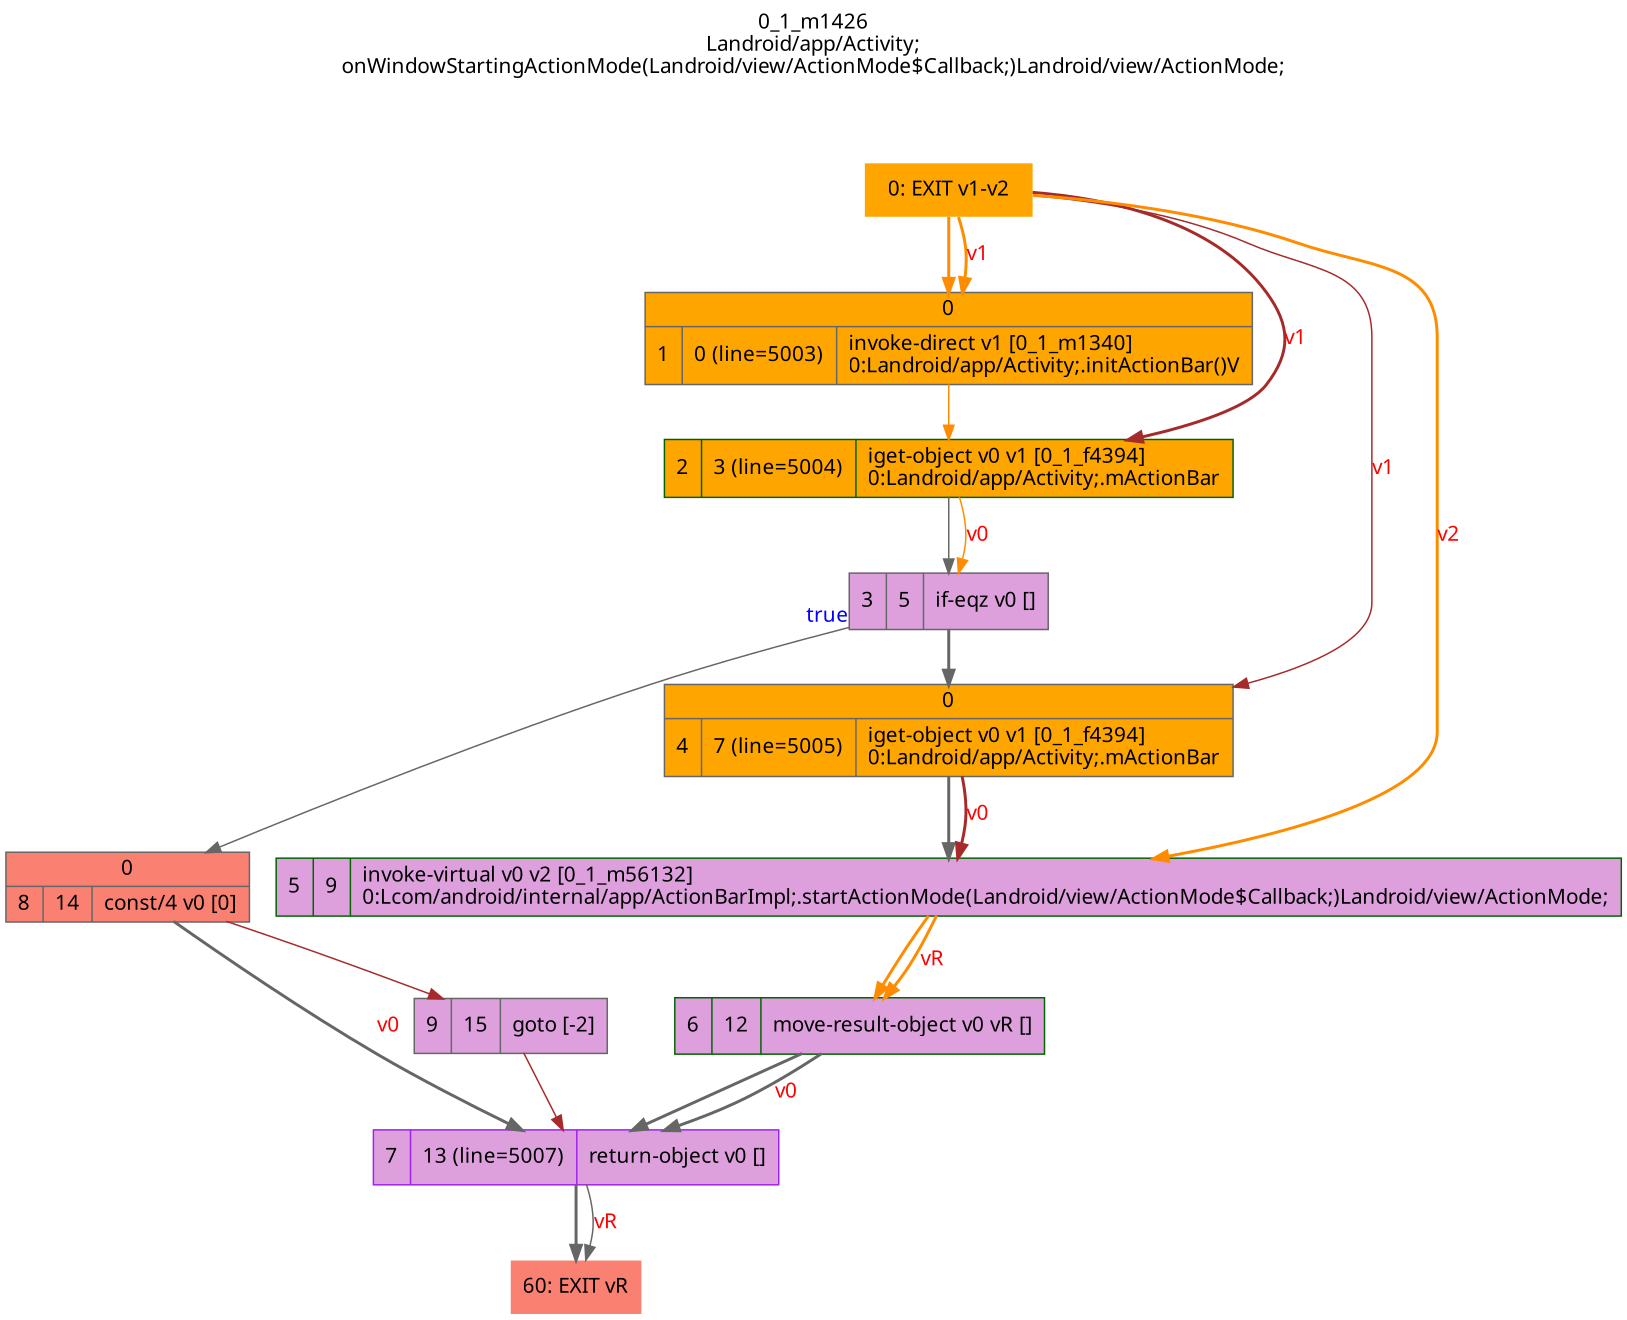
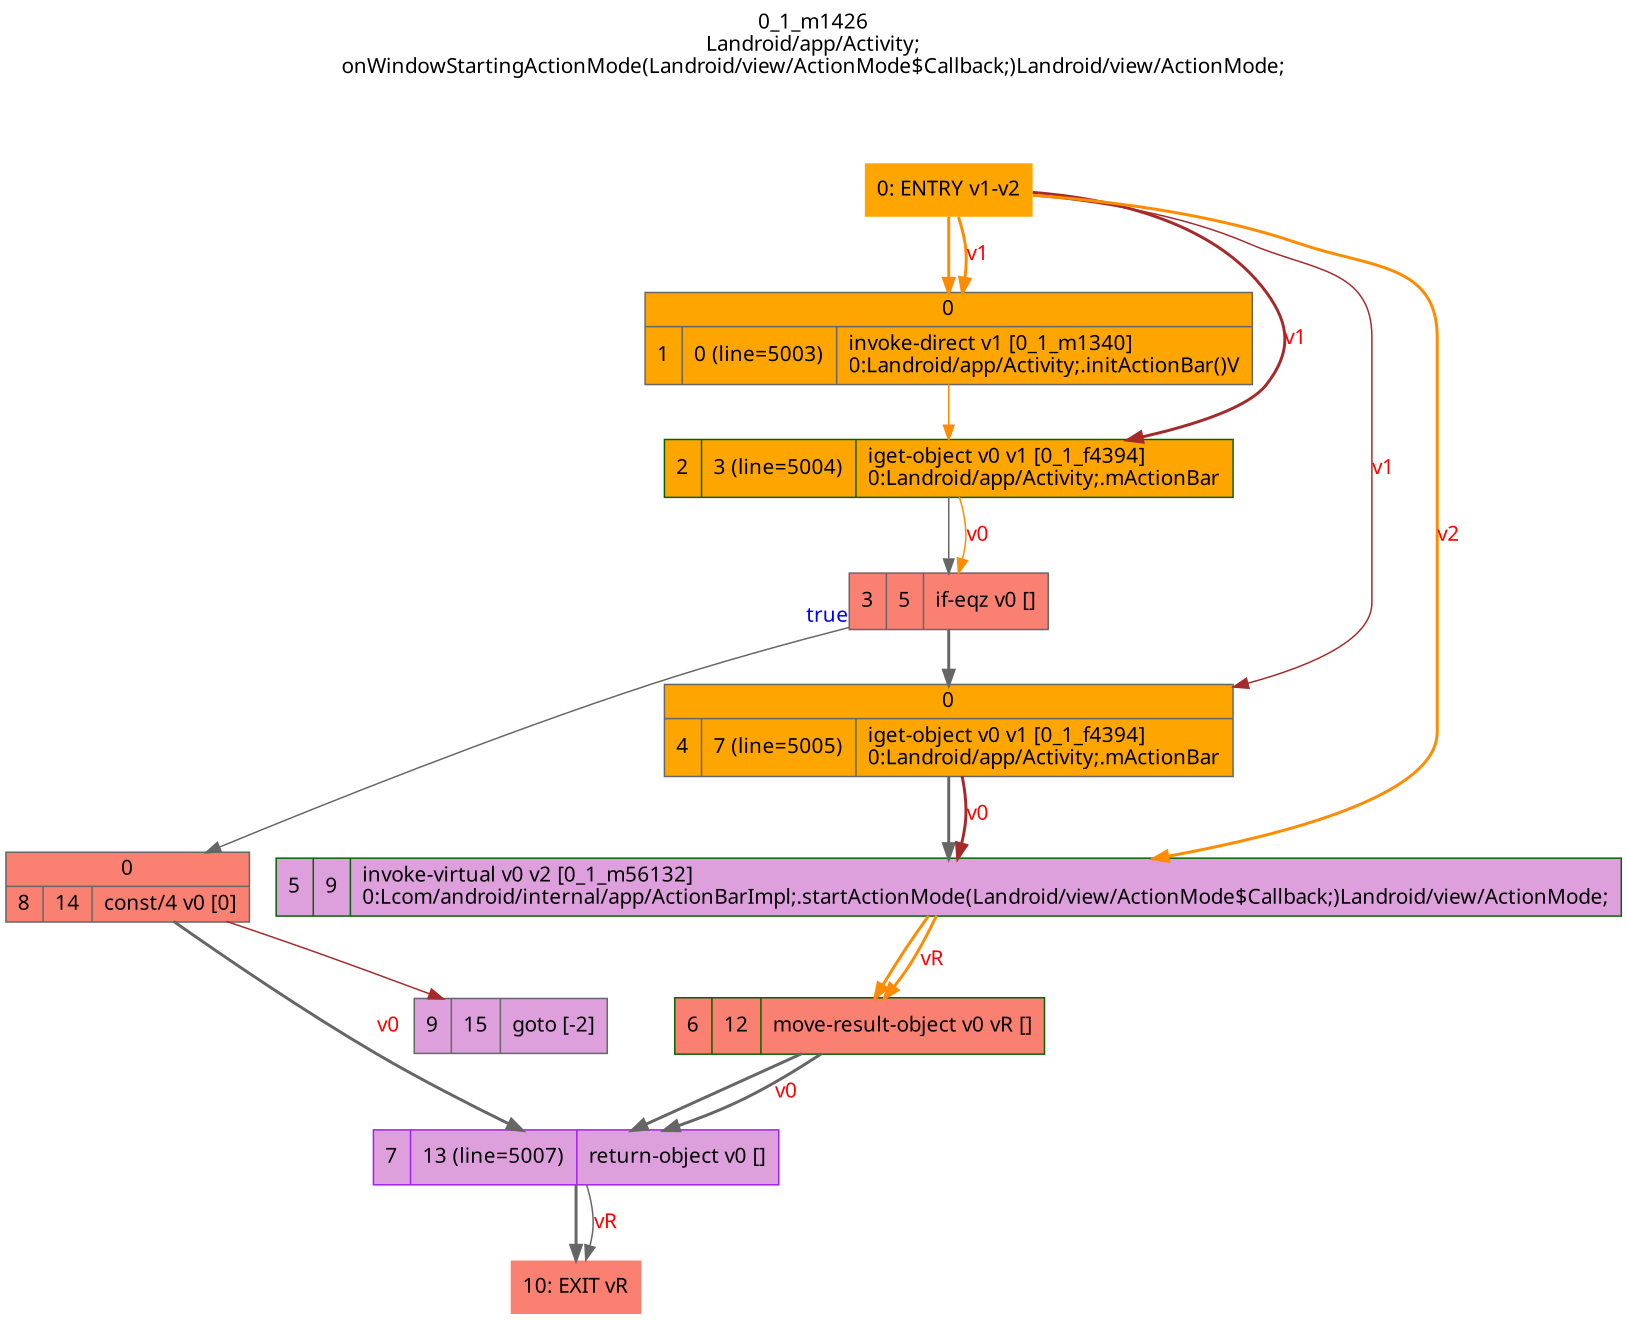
(949, 190) -> (949, 190)
(949, 601) -> (949, 601)
(860, 1026) -> (860, 1026)
(540, 1085) -> none
(576, 1287) -> (576, 1287)
